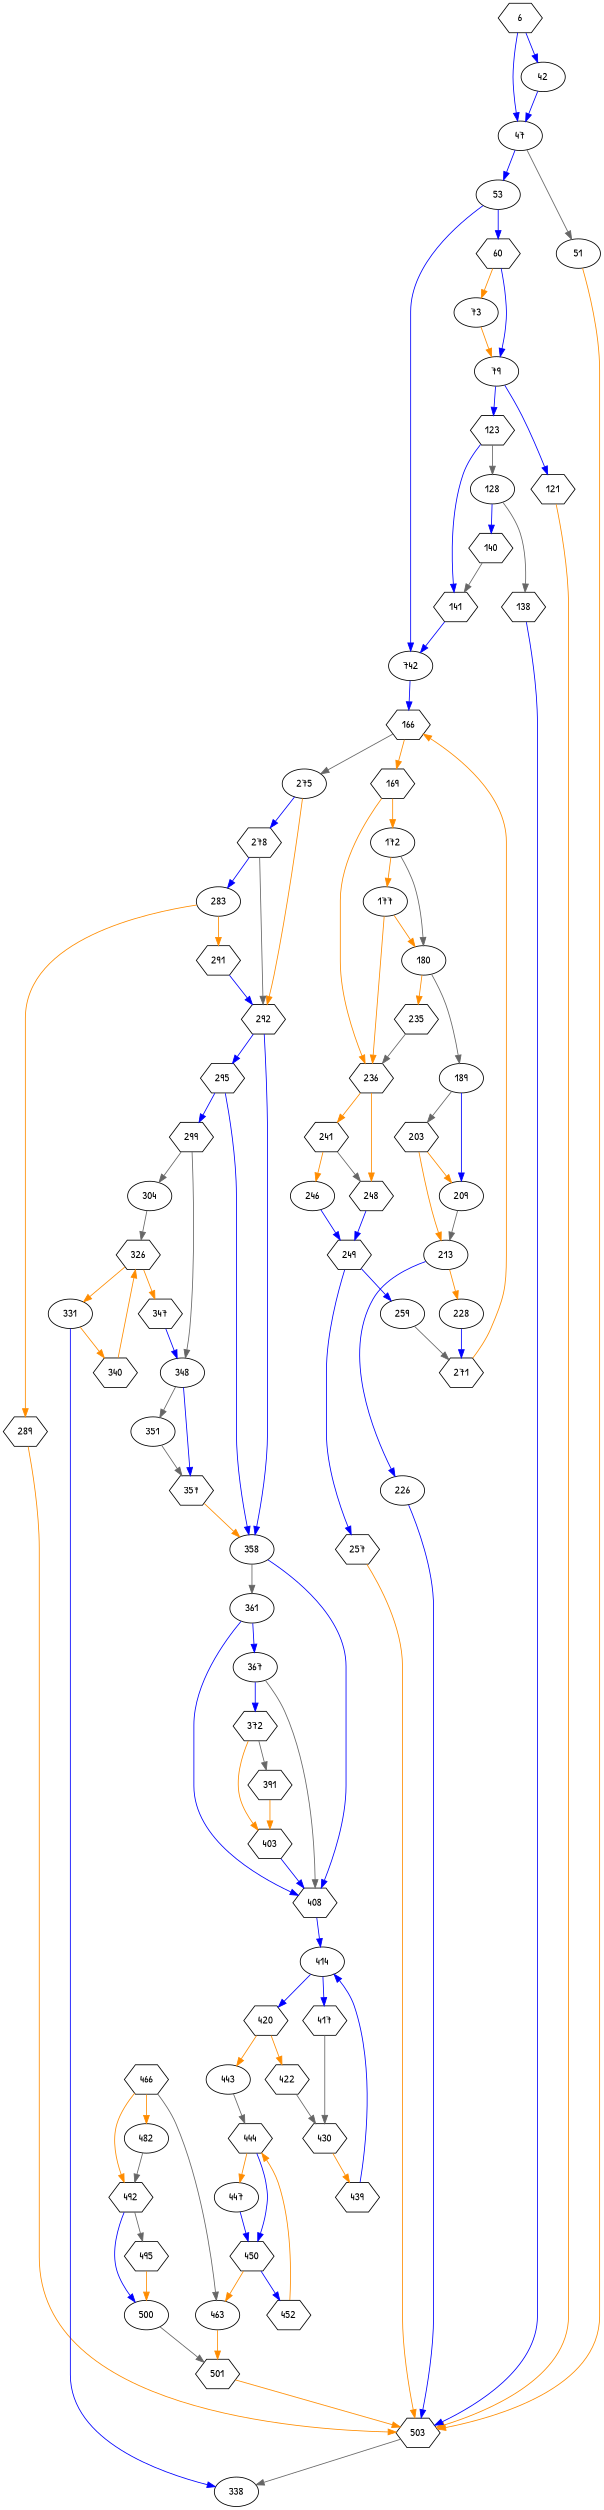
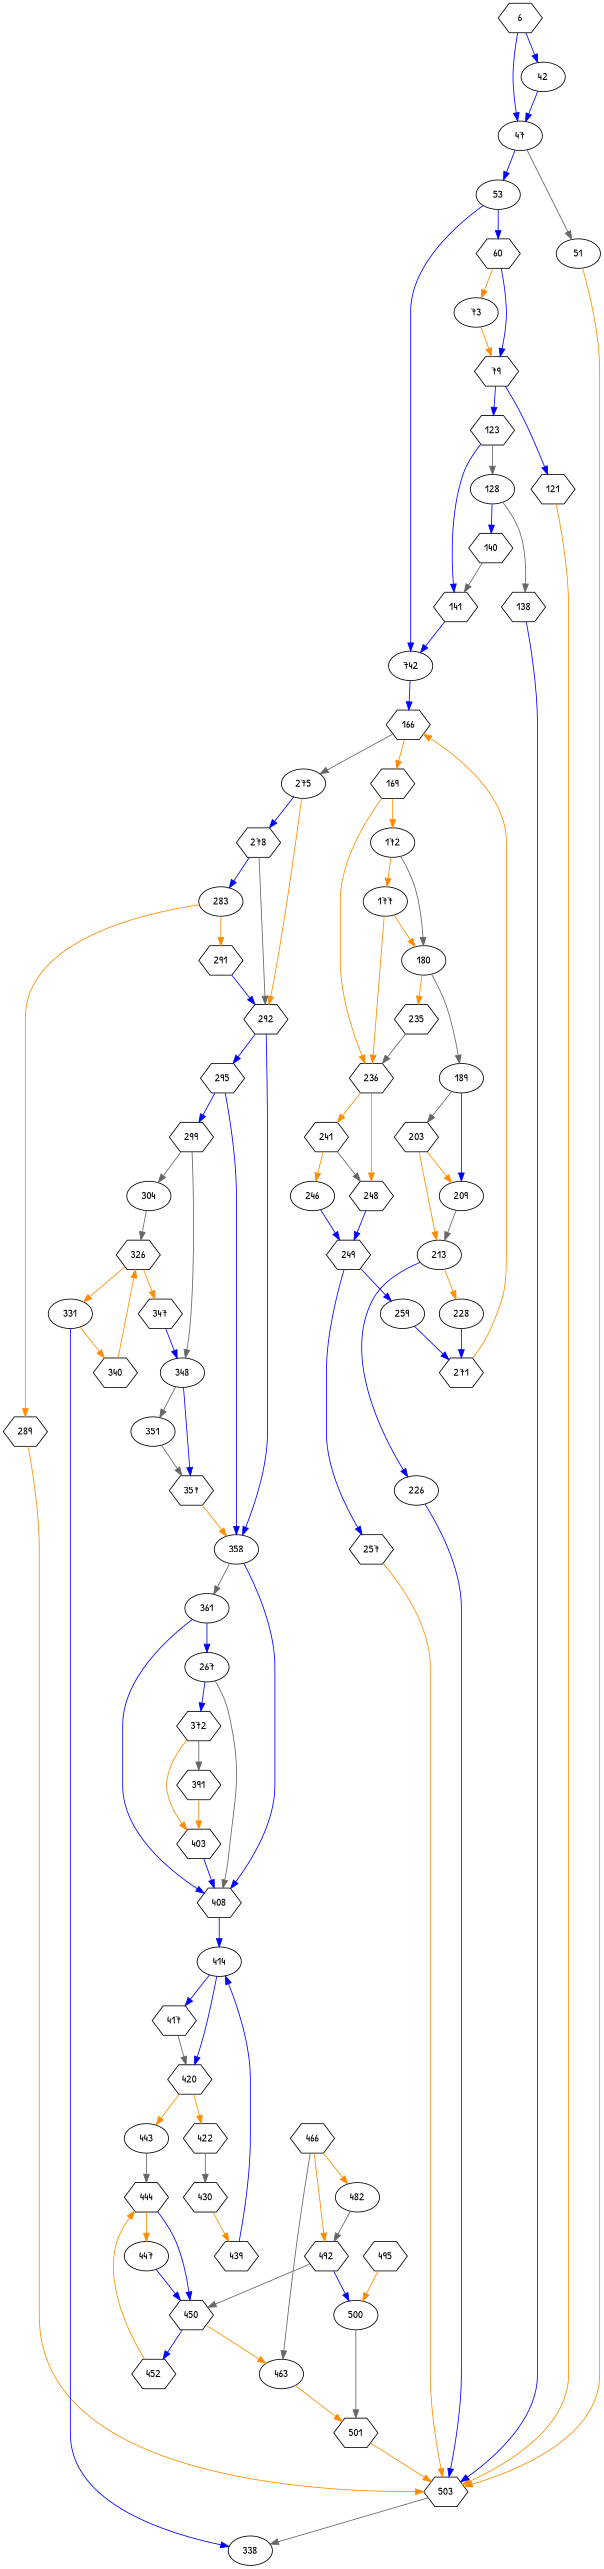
(497, 371) -> (497, 371)
(429, 1340) -> (429, 1340)
(255, 1667) -> (207, 1667)
(325, 2075) -> (181, 2046)
(138, 2223) -> (263, 2284)
